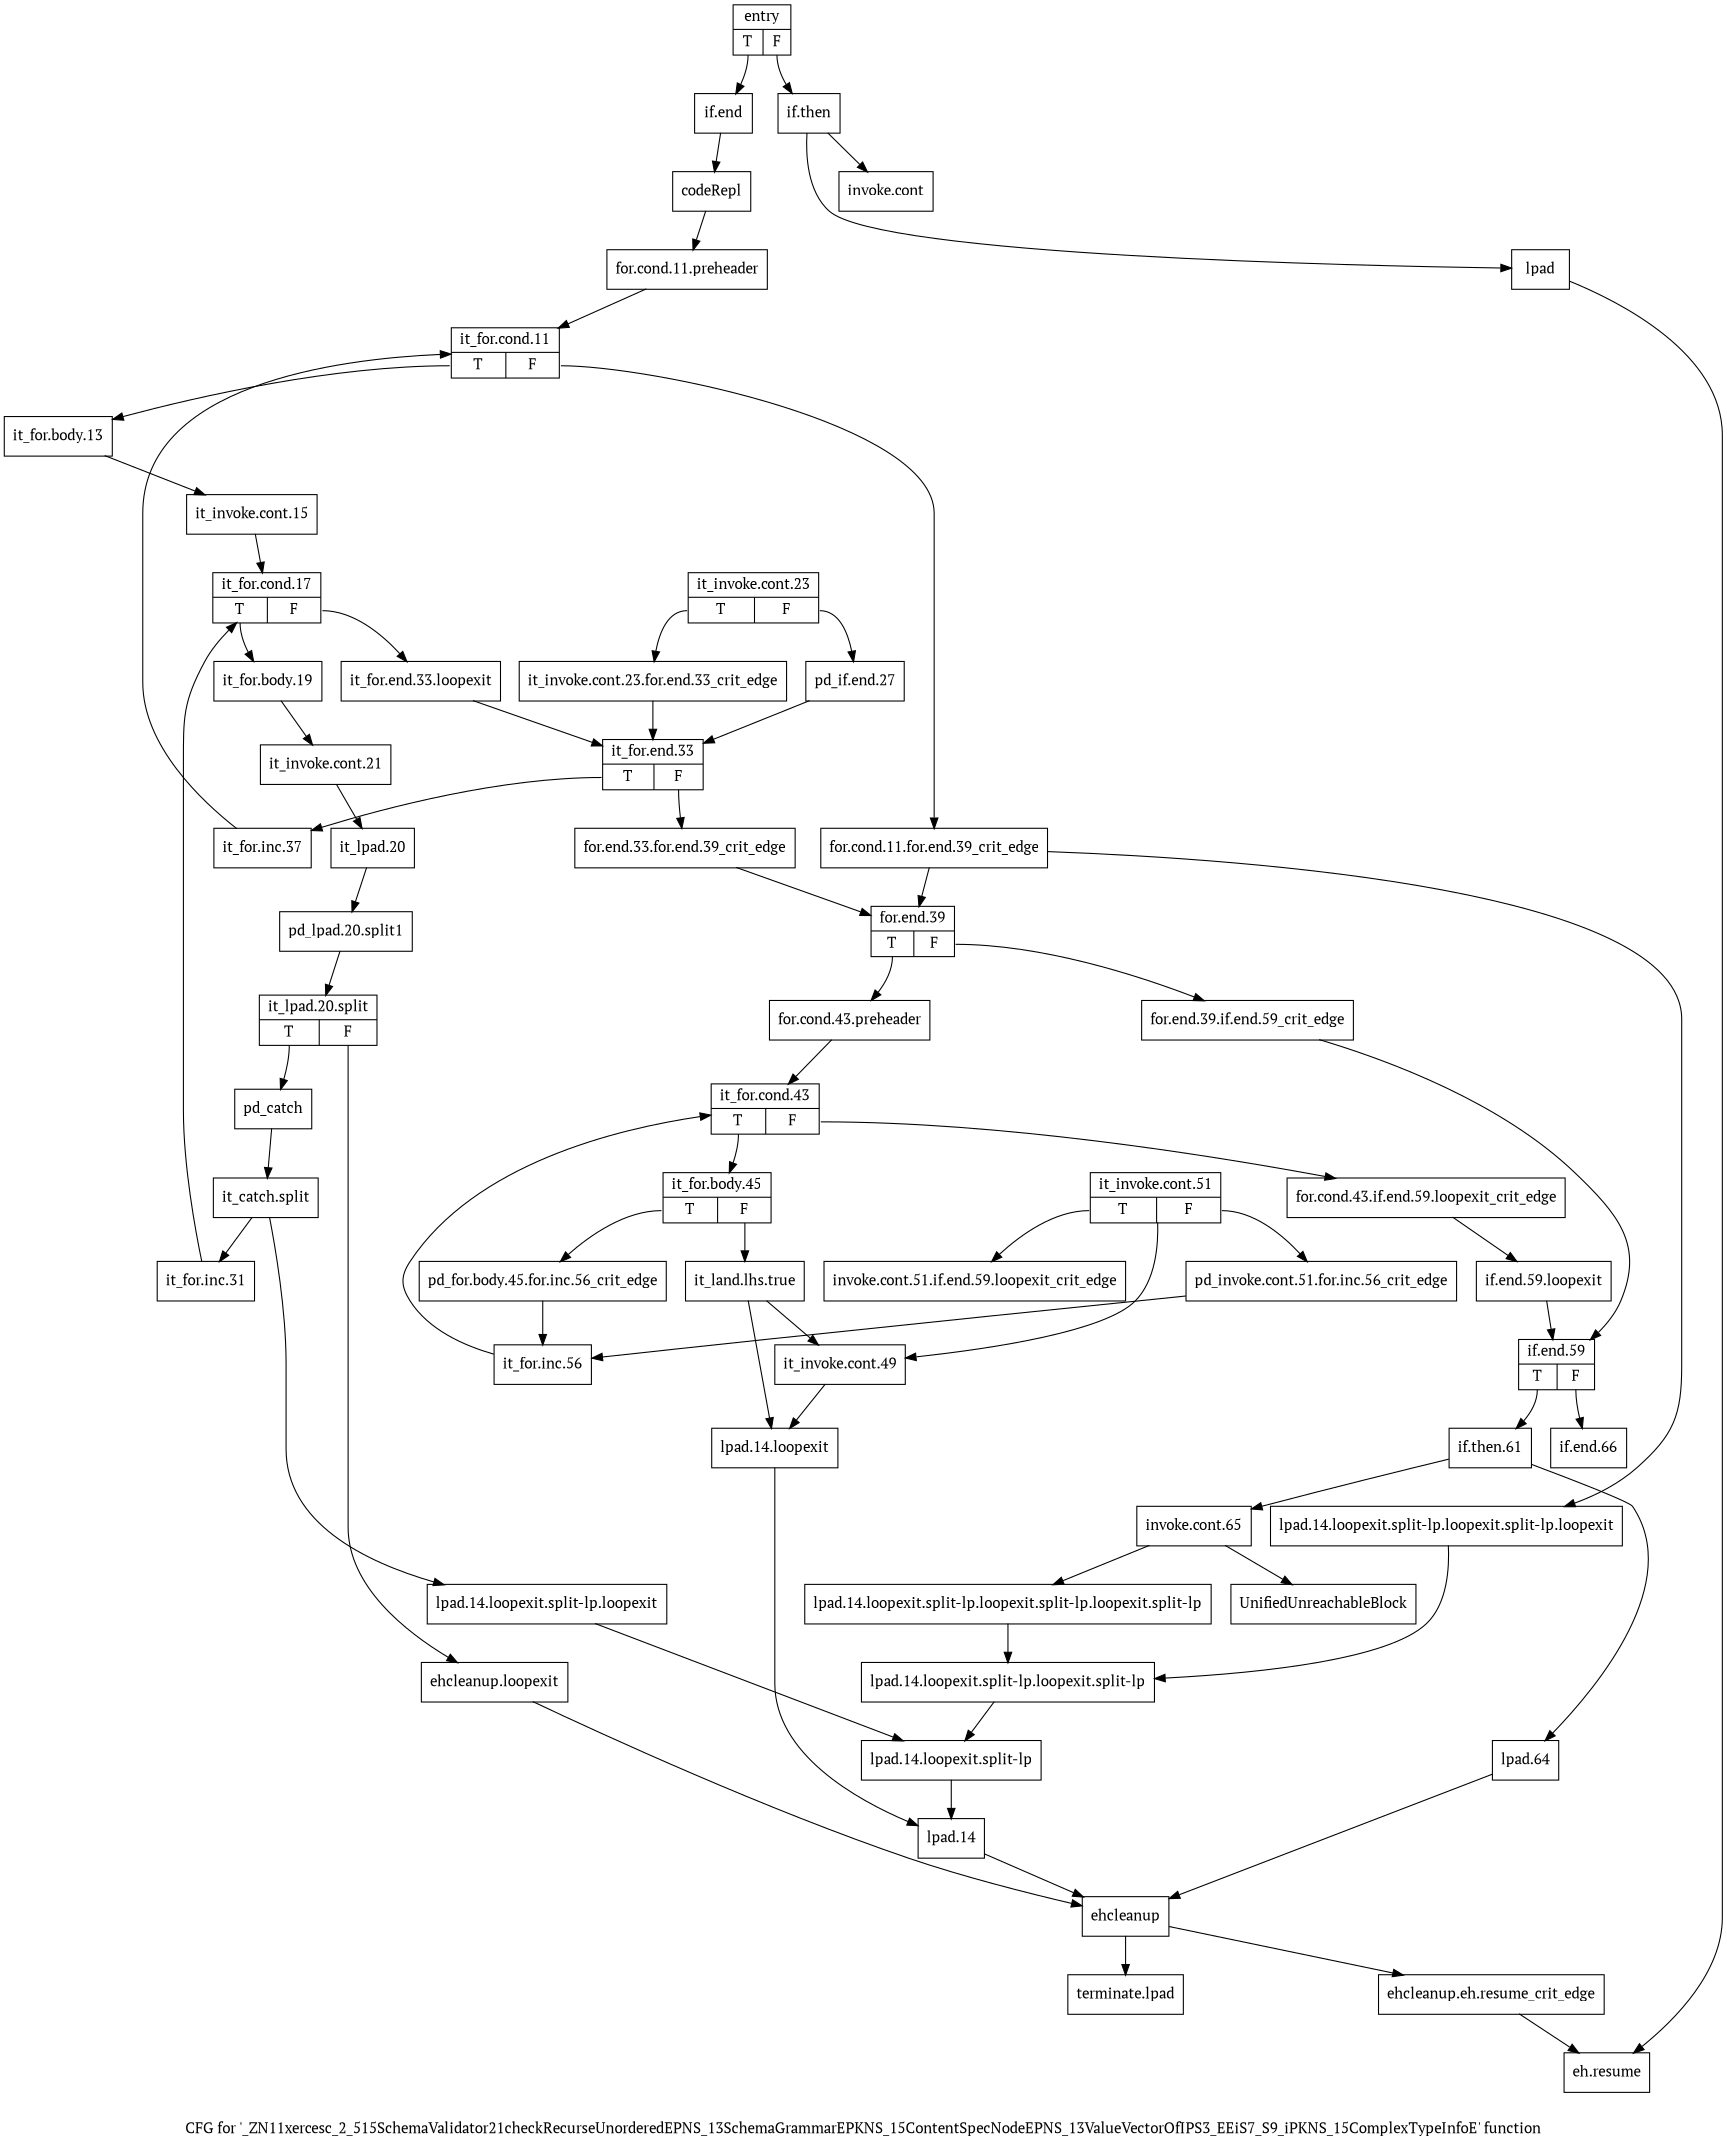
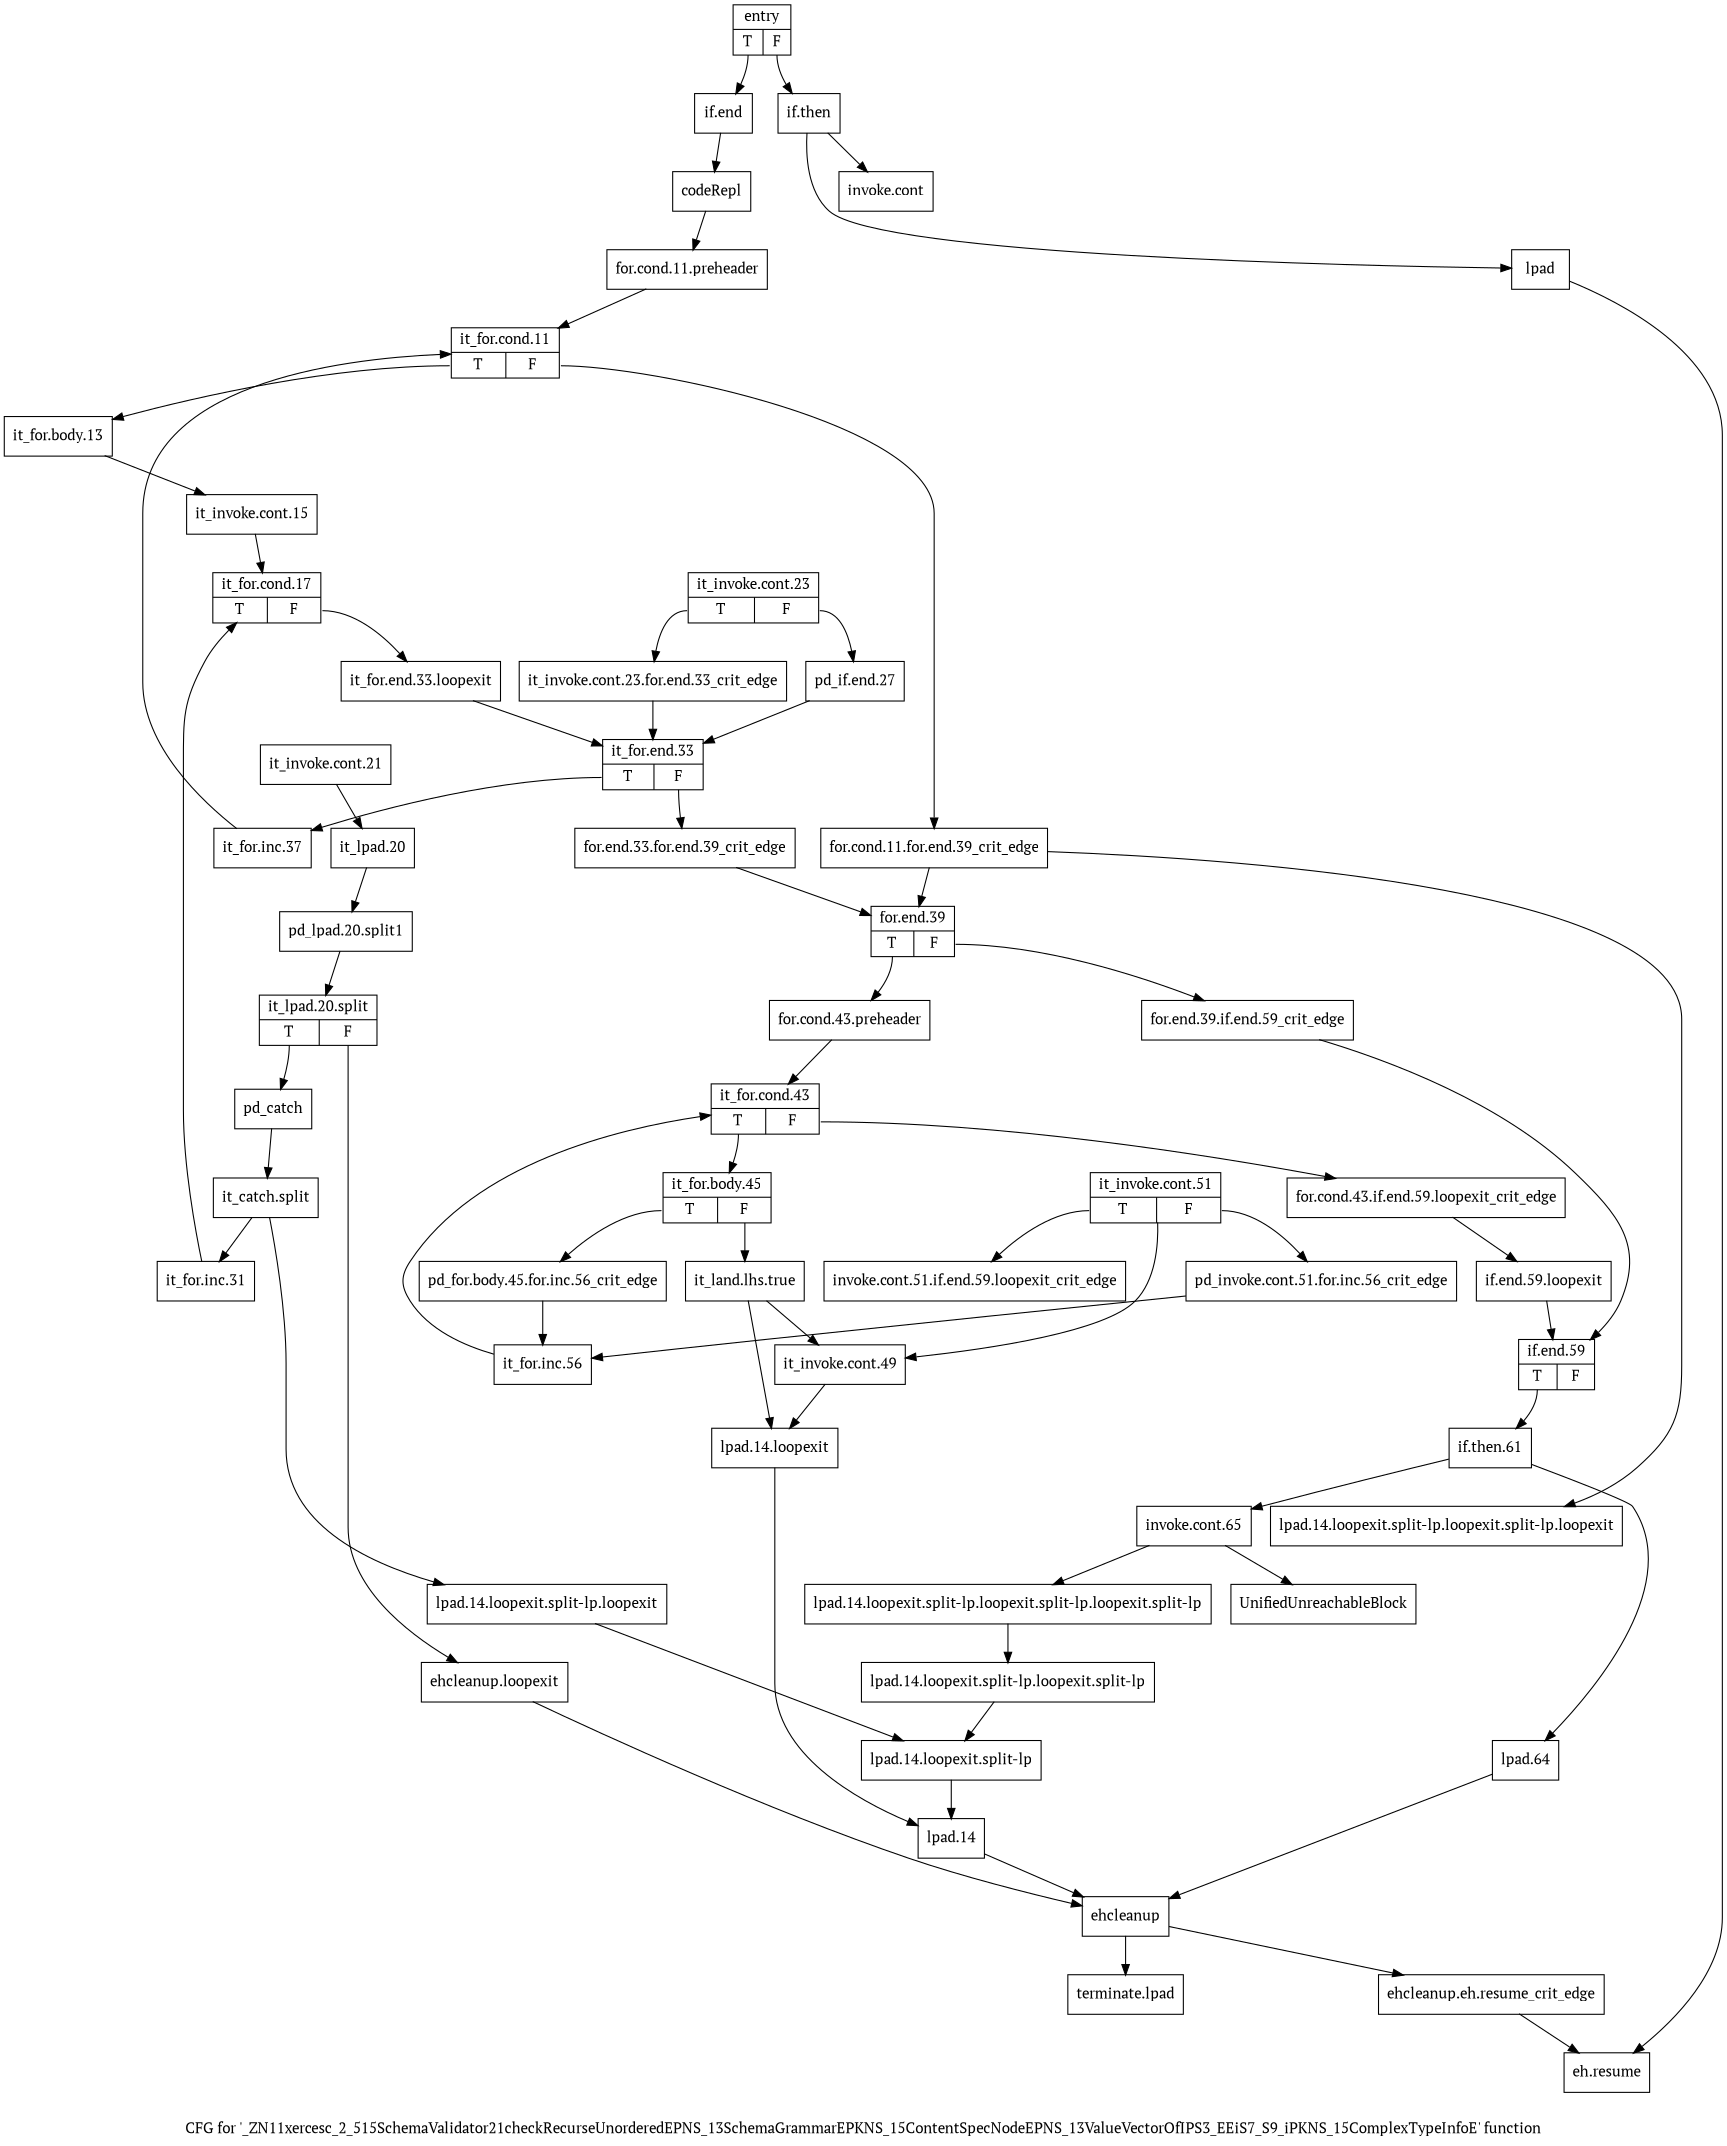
(268, 681) -> none
(1589, 1448) -> none
(1341, 1658) -> none
